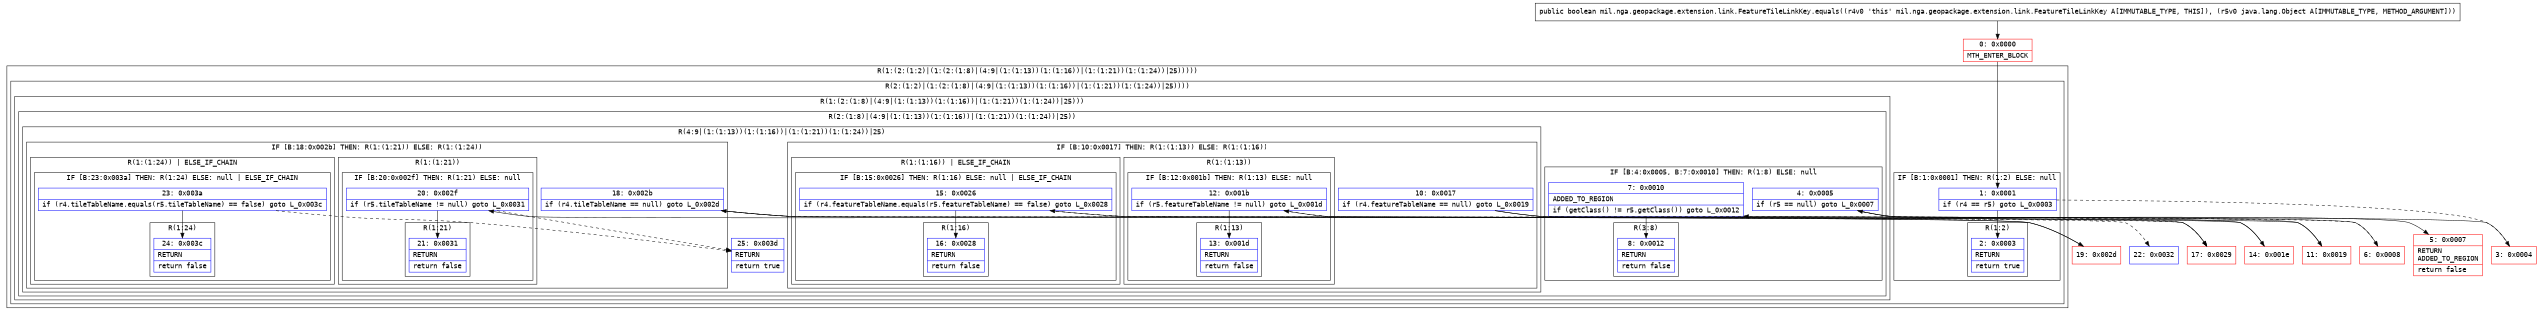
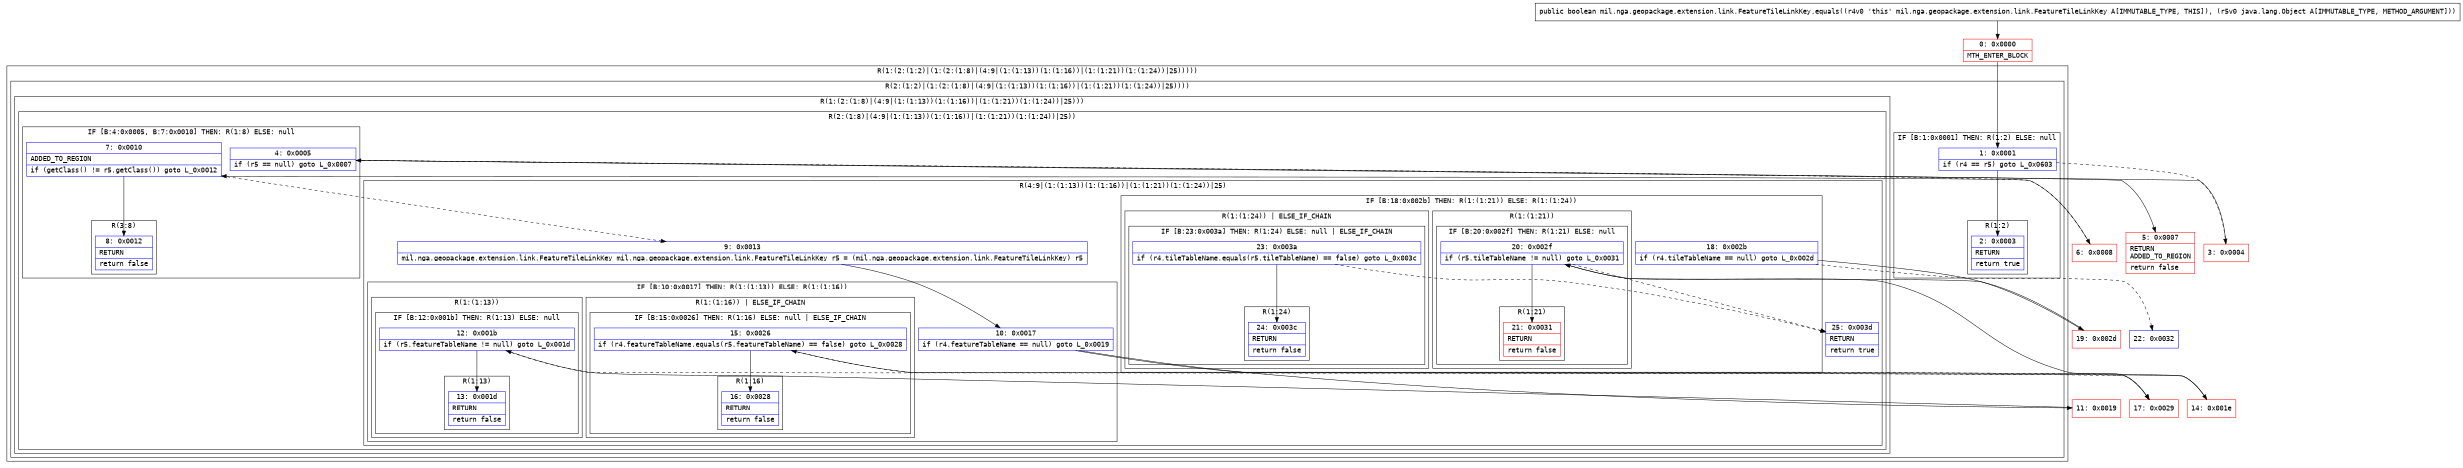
(1998, 205) -> (1998, 165)
(1471, 217) -> (1905, 288)
none -> (742, 253)
(438, 255) -> (1532, 339)
